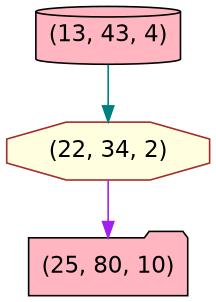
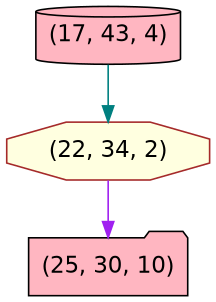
(108, 35) -> (108, 35)
(108, 267) -> (108, 267)
